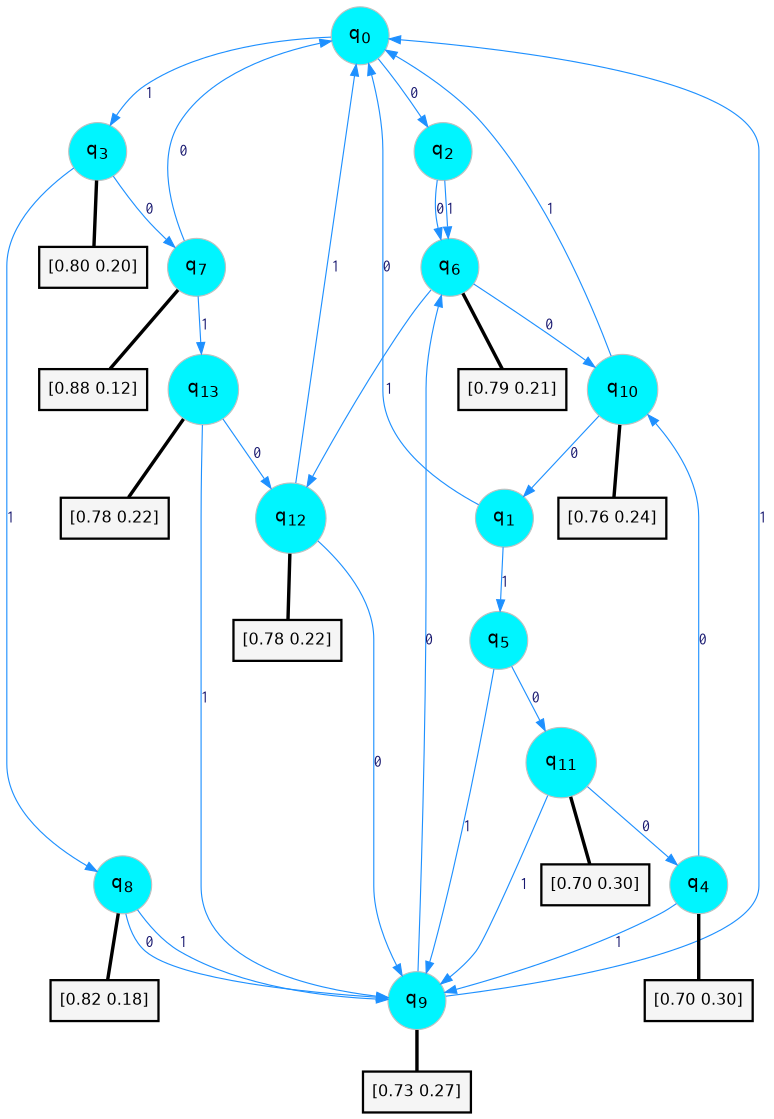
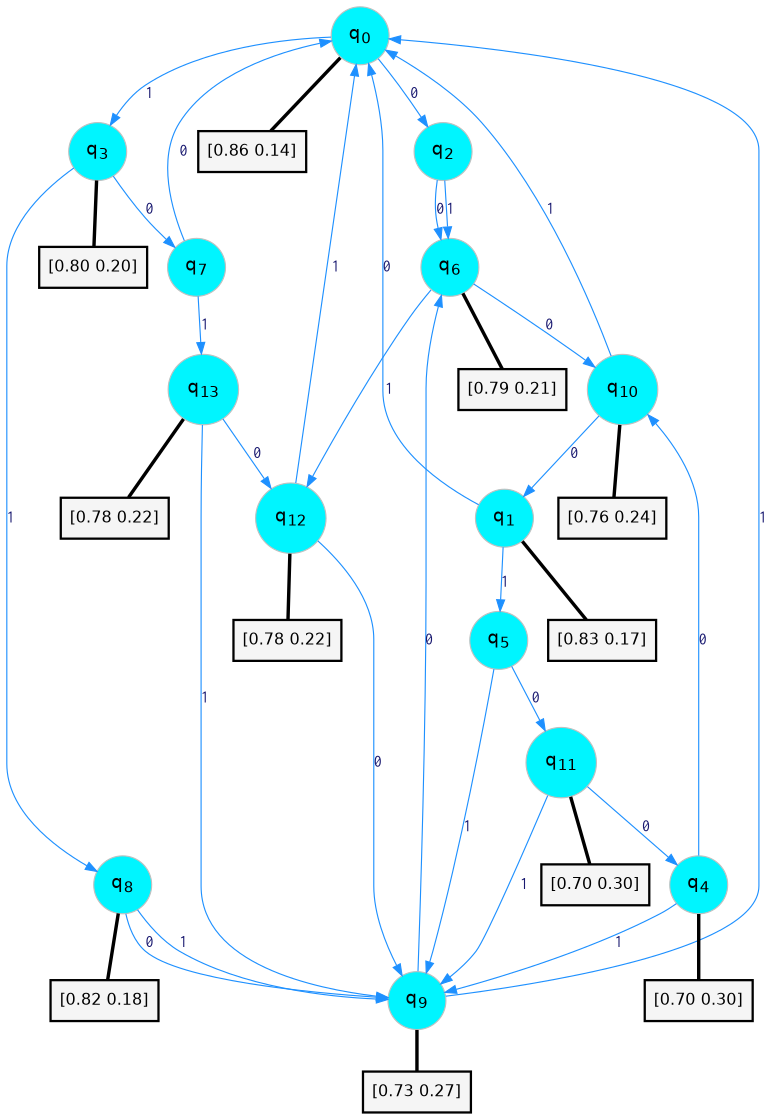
none -> (252, 152)
(93, 390) -> none
none -> (602, 640)
